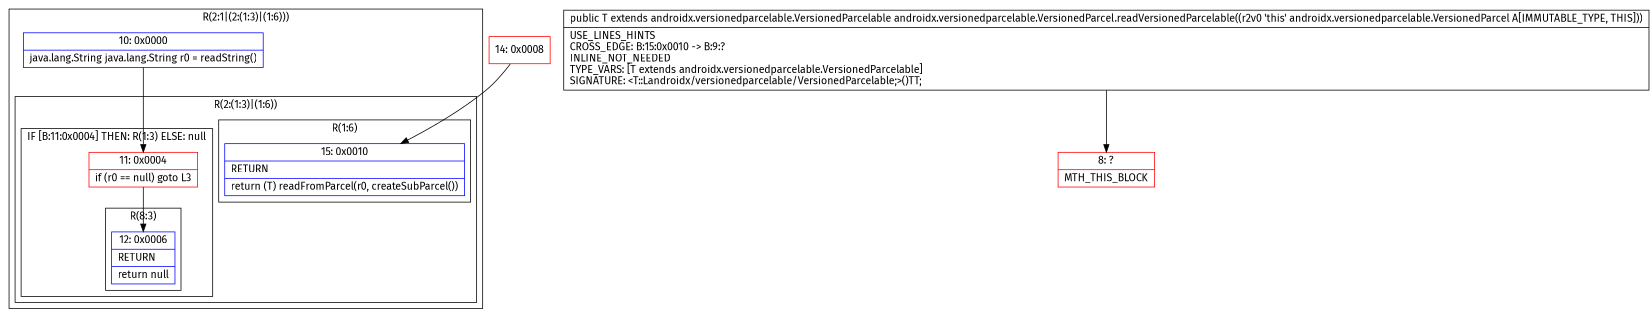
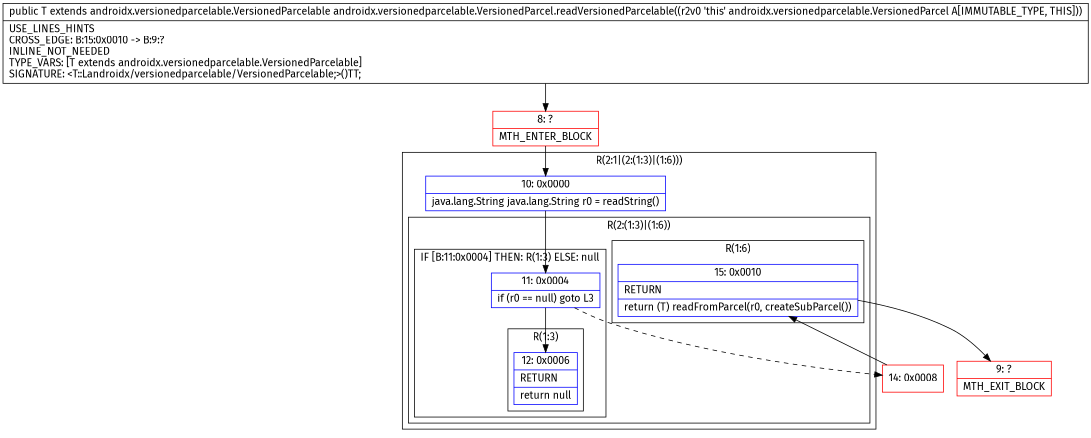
none -> (546, 157)
(143, 170) -> (546, 290)
(1106, 178) -> (546, 137)
(143, 217) -> (546, 337)
none -> (722, 352)
none -> (1004, 379)
